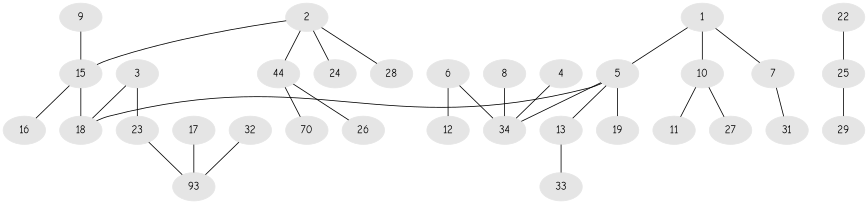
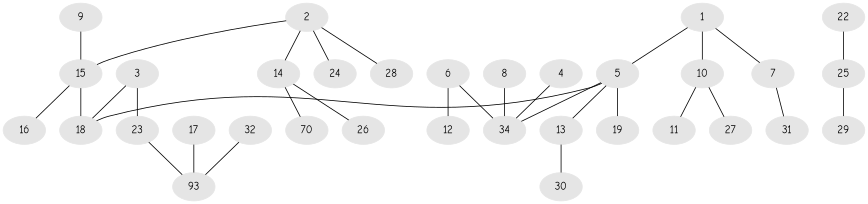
(279, 74) -> (279, 74)
(561, 187) -> (561, 187)
